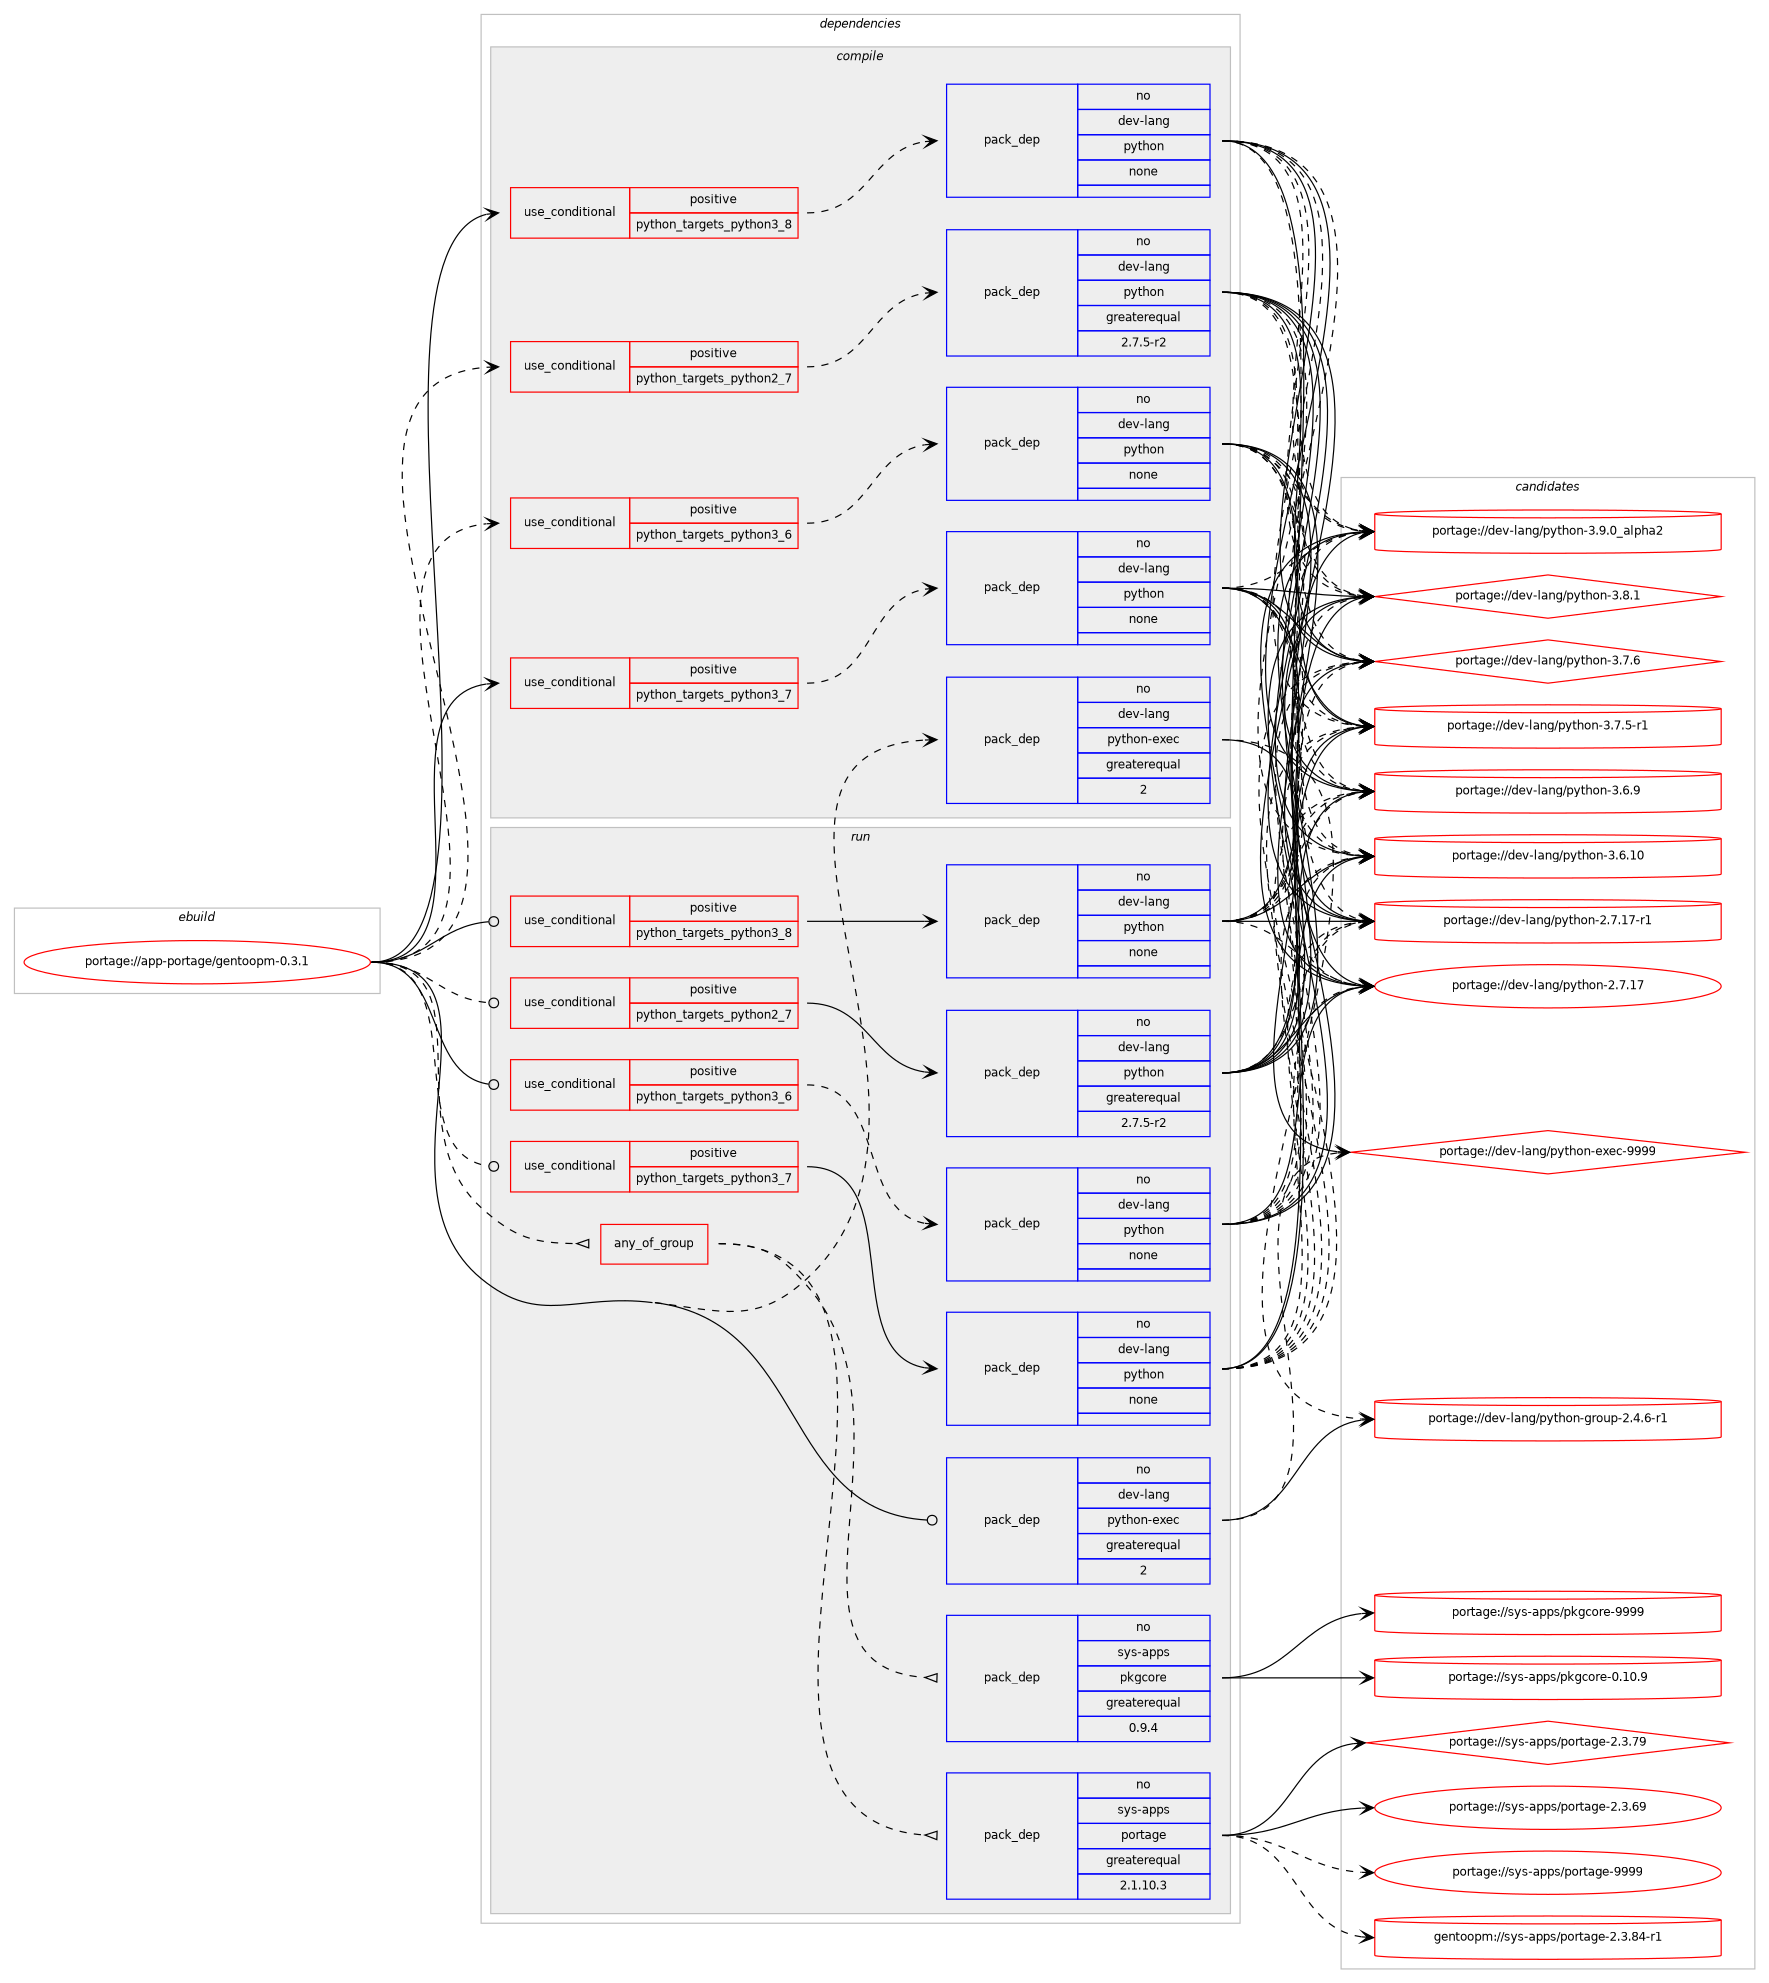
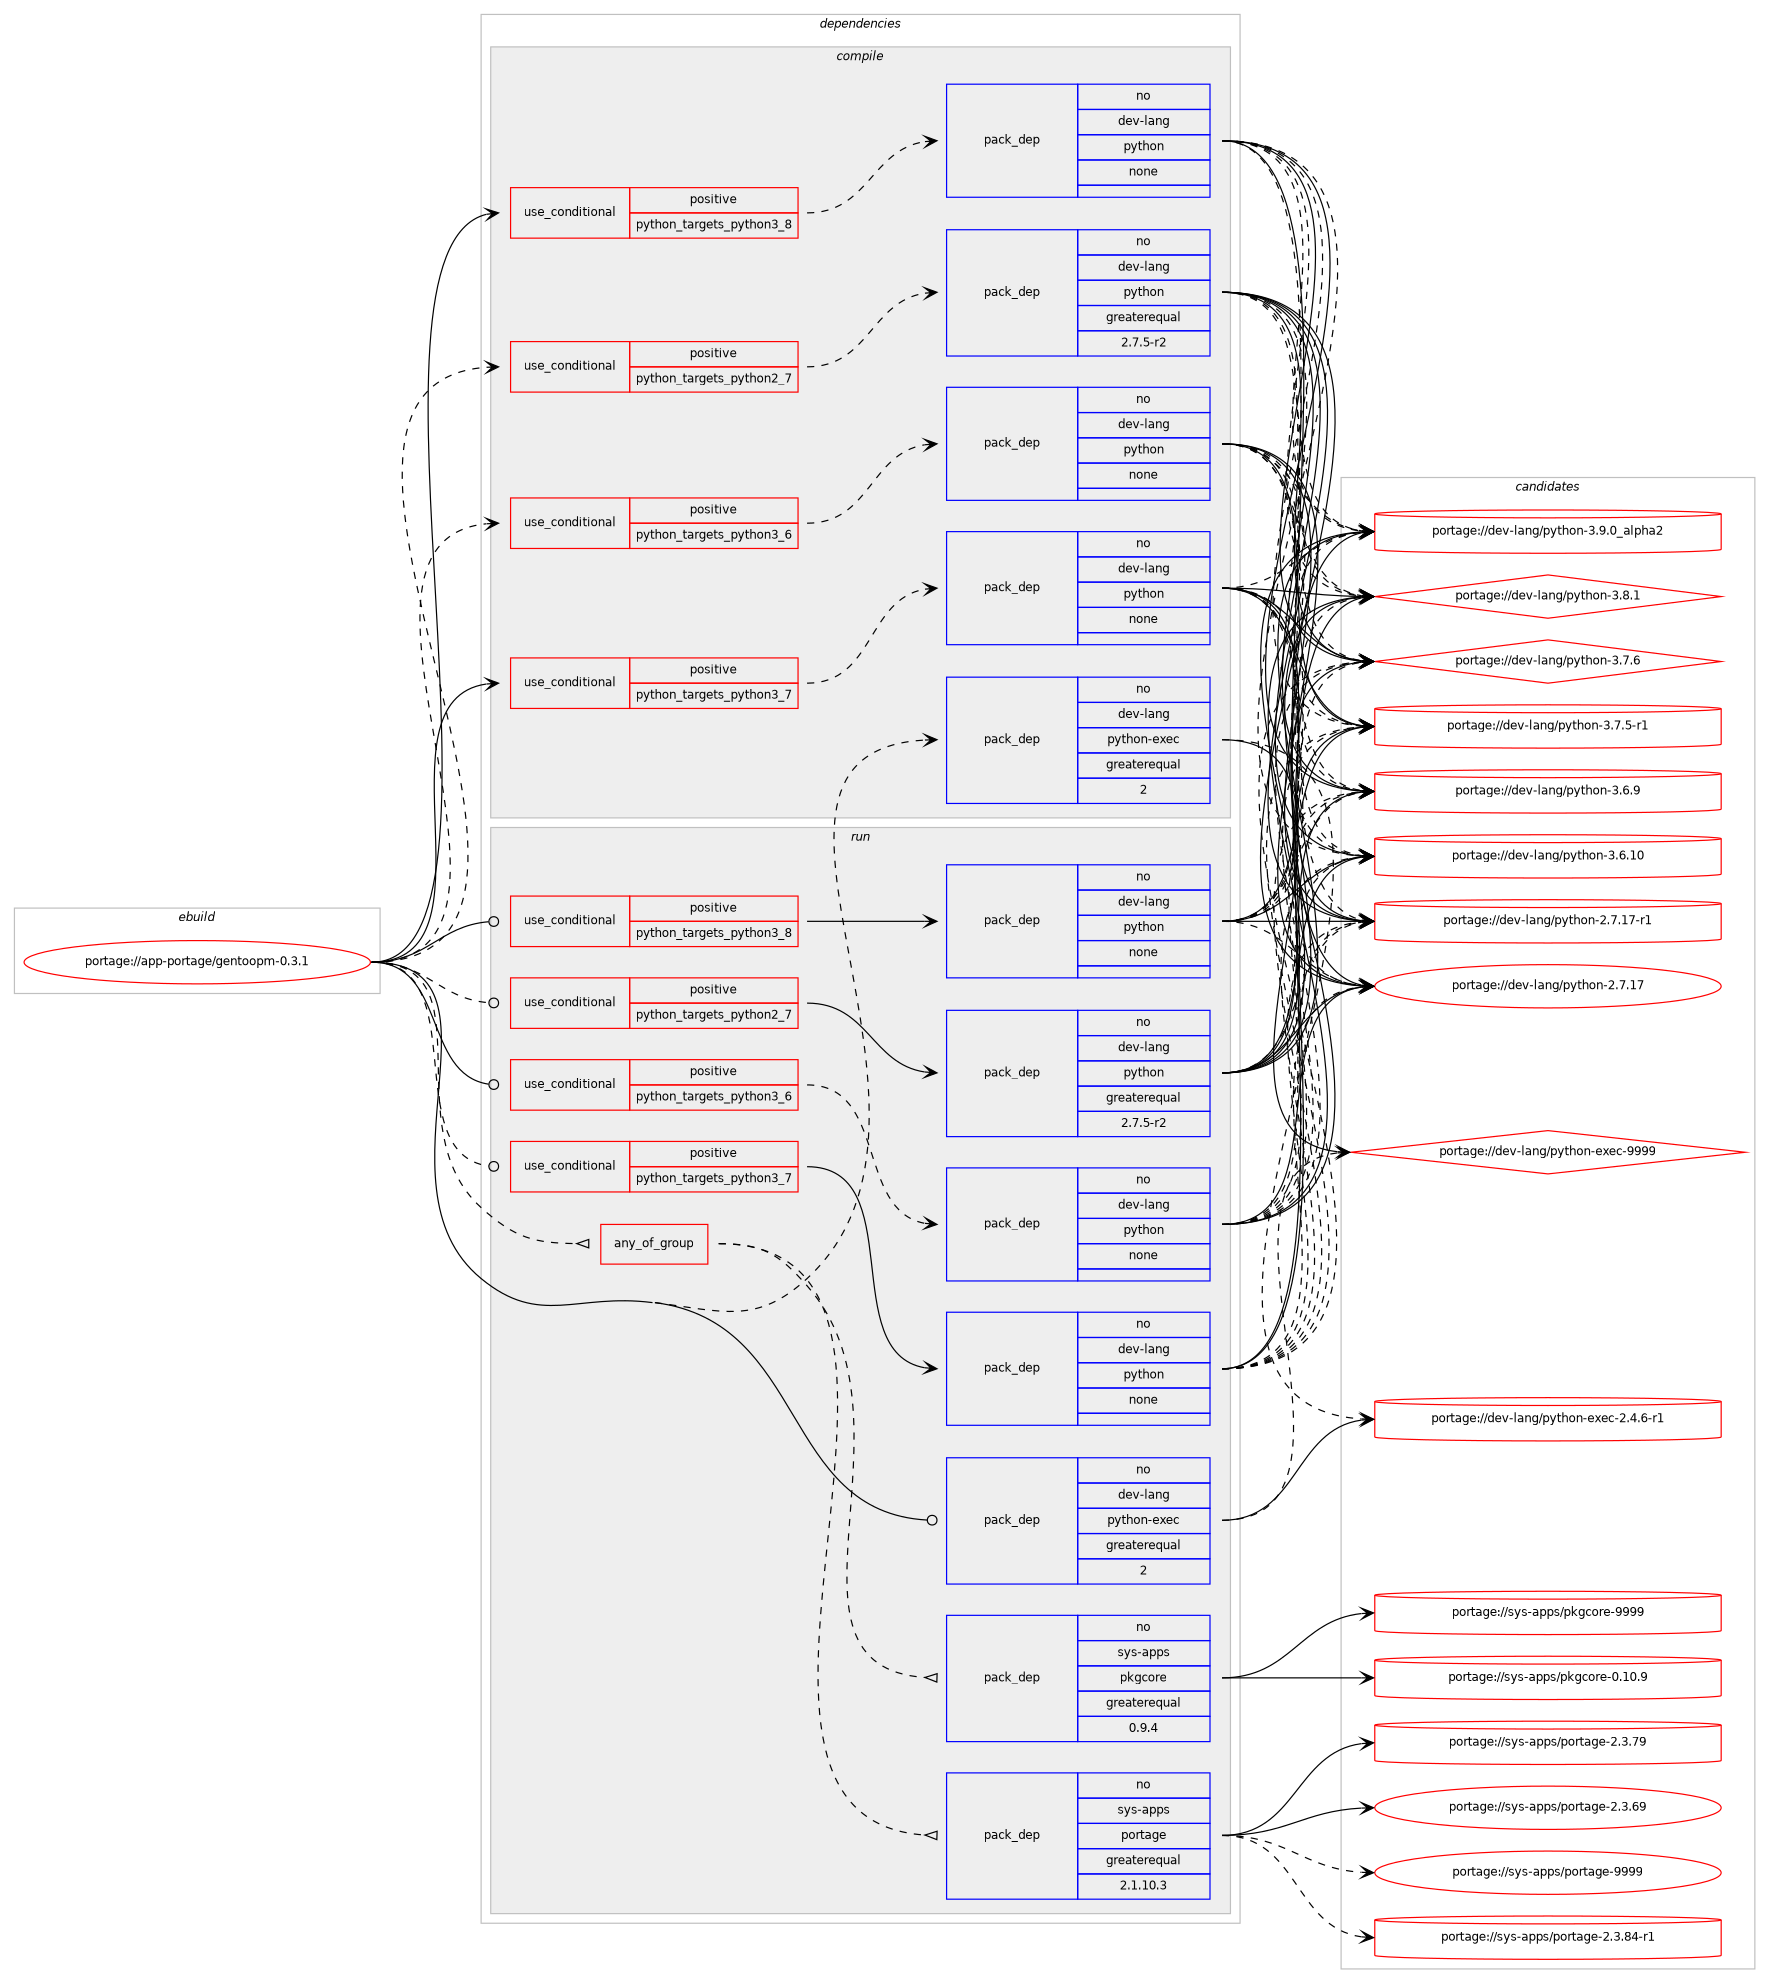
(1548, 1419) -> (1548, 1419)
(1548, 1743) -> (1548, 1743)
(1548, 1938) -> (1548, 1938)
